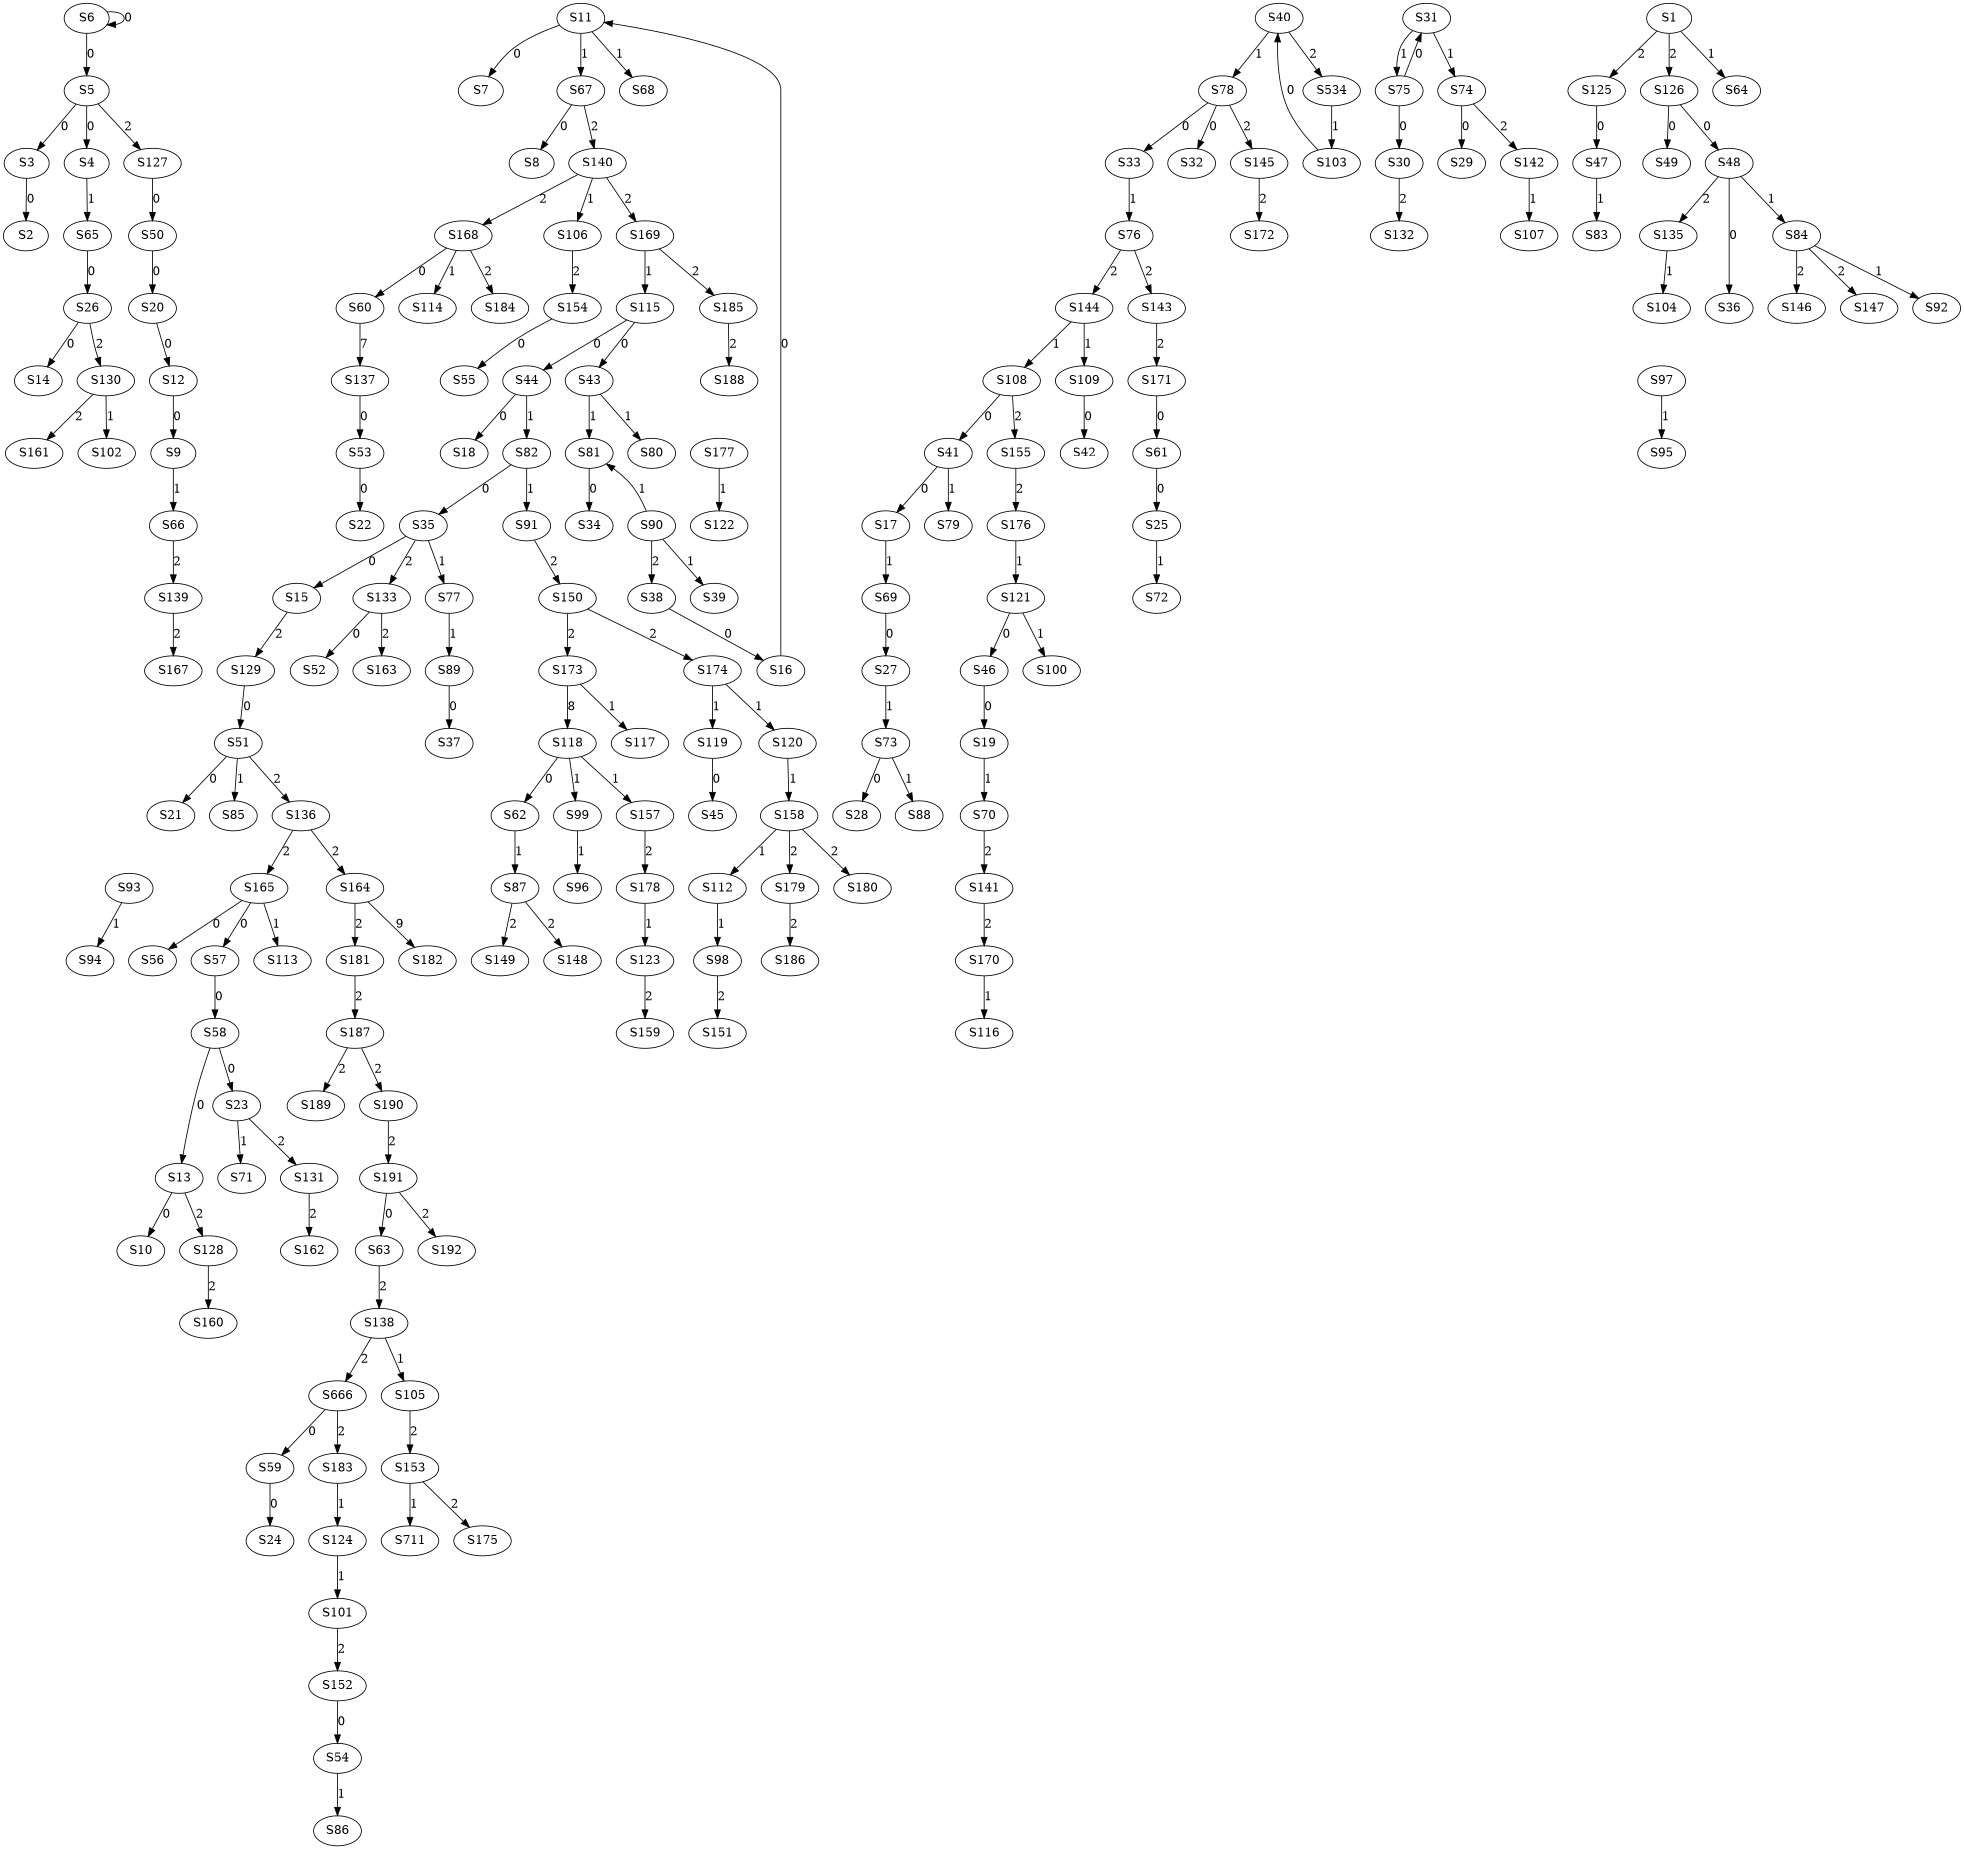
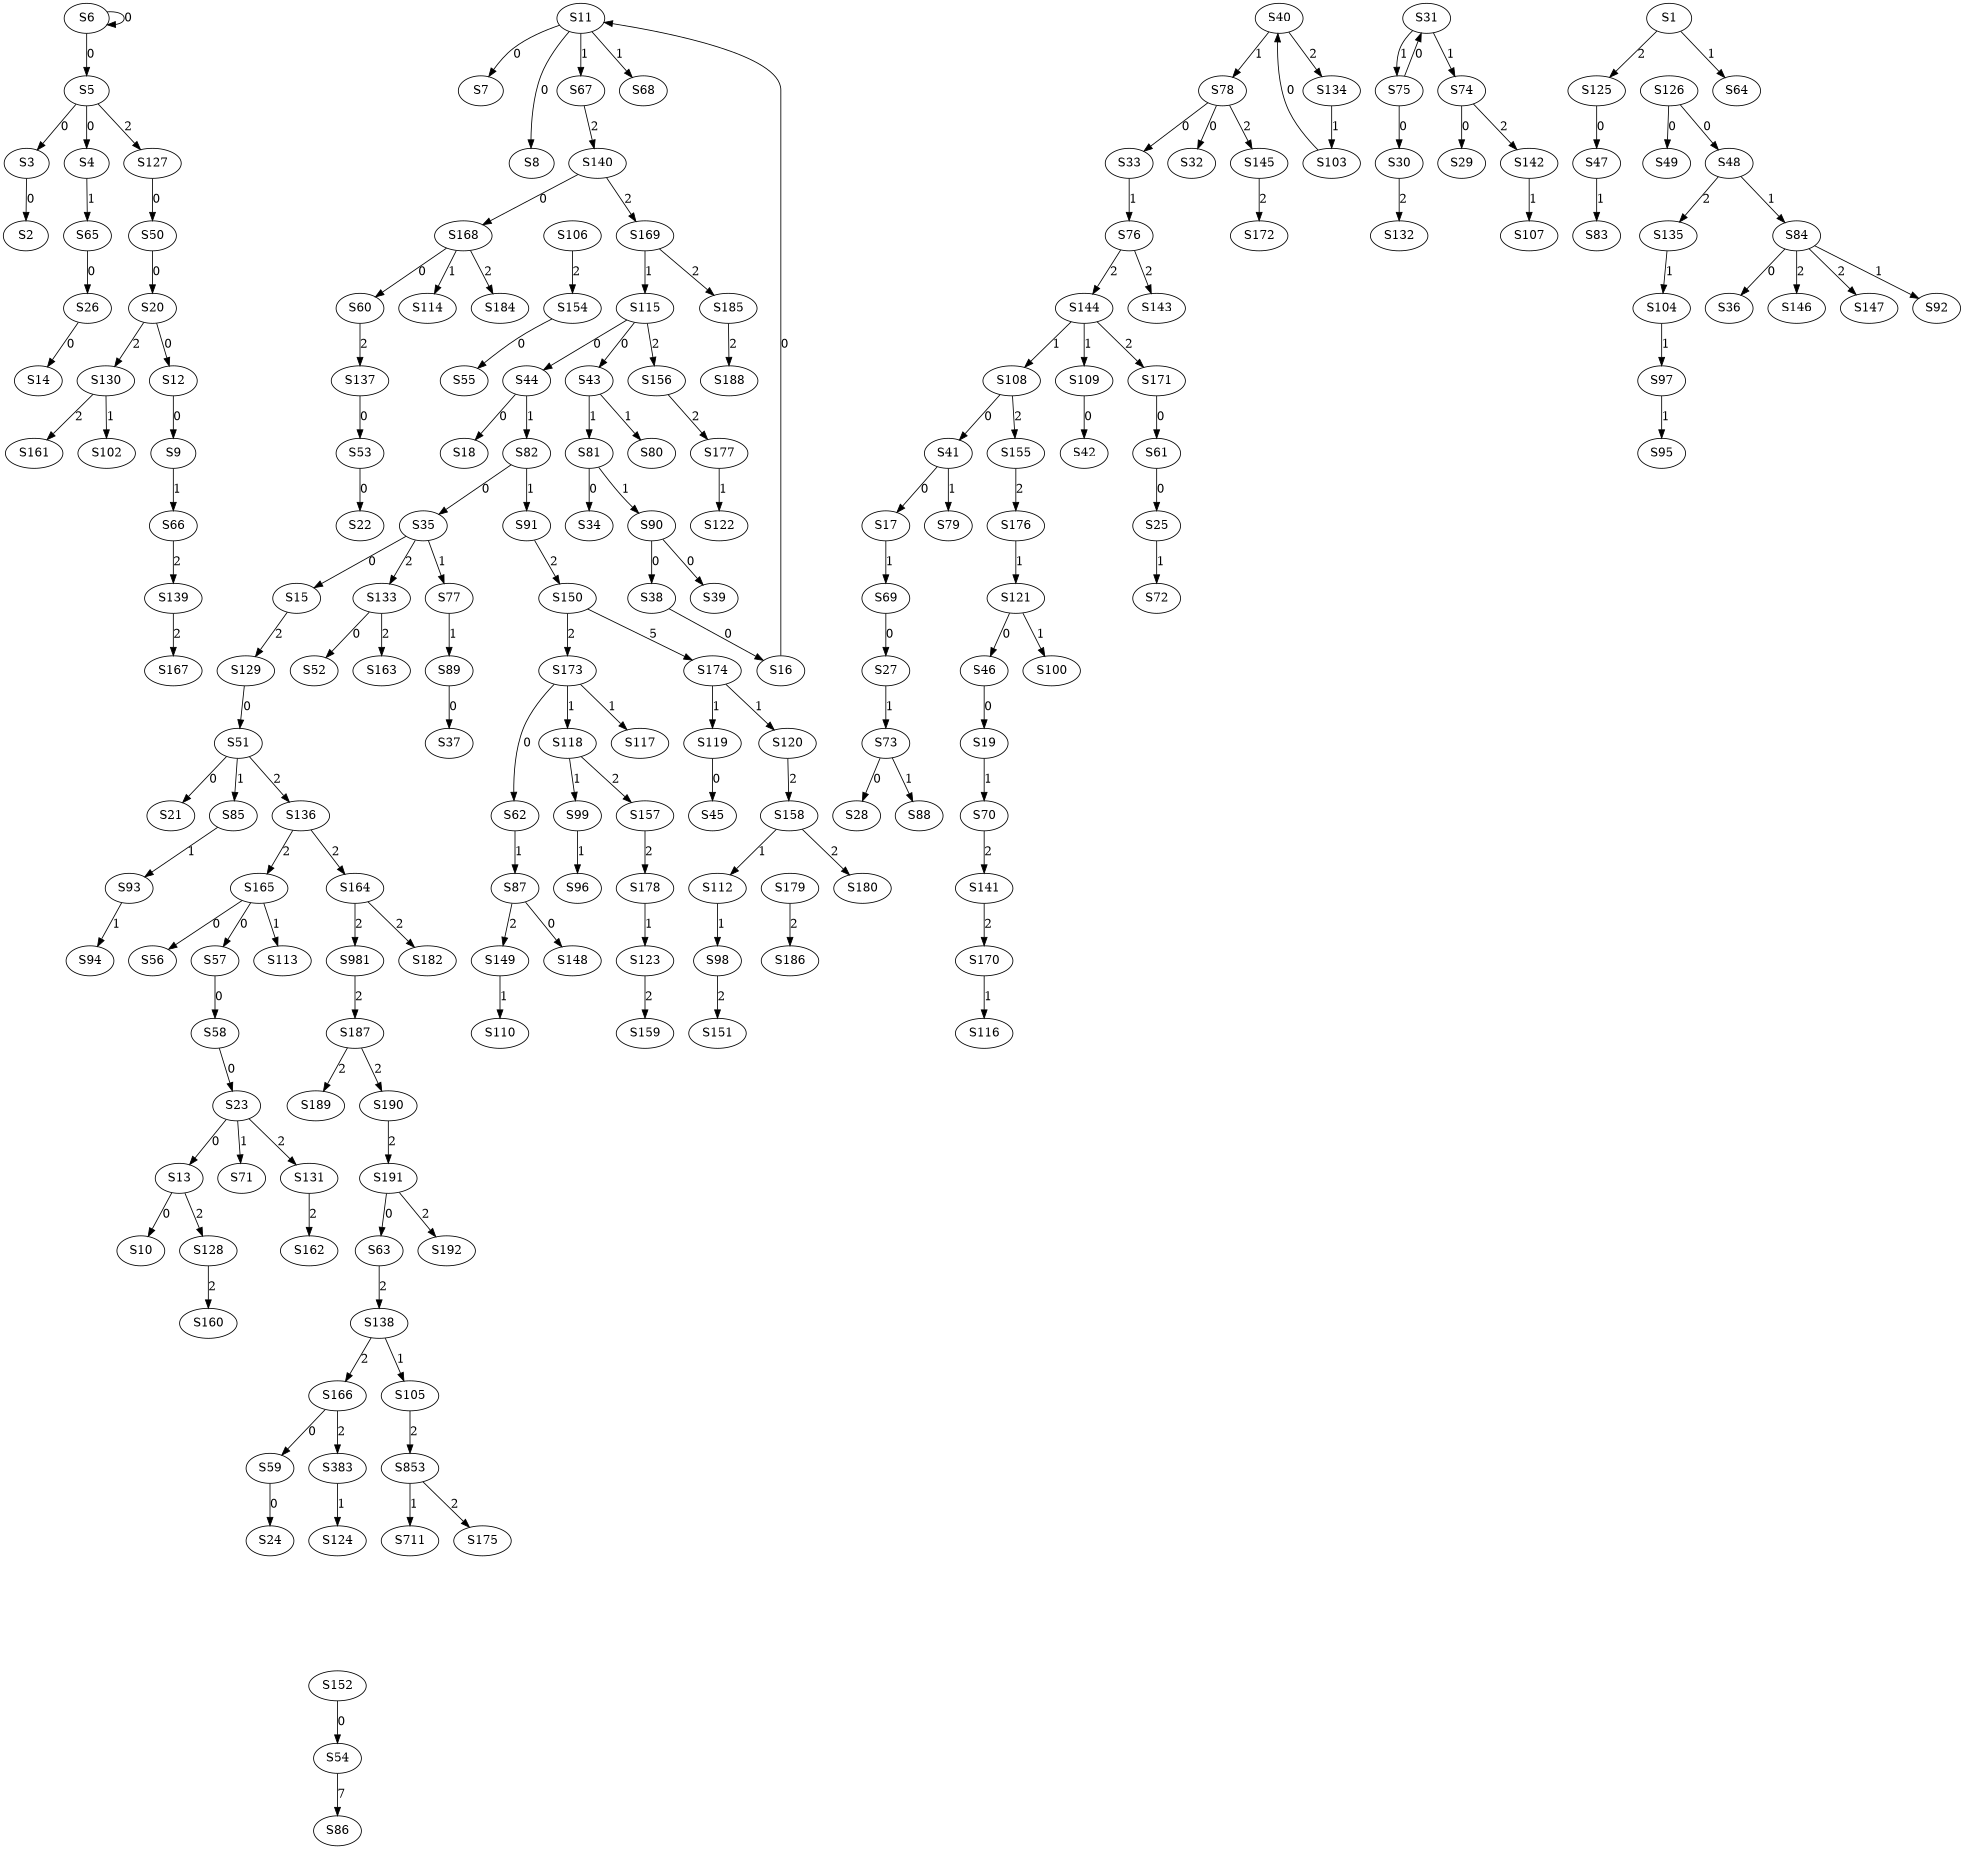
(1669, 50) -> none
(1332, 91) -> (1332, 91)
(559, 124) -> (539, 82)
(586, 196) -> none
(543, 200) -> (543, 200)
(1729, 232) -> (1766, 269)
(1157, 340) -> (1117, 341)
none -> (1662, 340)
(93, 341) -> (132, 341)
(364, 345) -> (364, 345)
none -> (657, 381)
(633, 487) -> (615, 488)
(656, 562) -> (656, 562)
(691, 562) -> (691, 562)
(653, 635) -> (653, 635)
(572, 707) -> (572, 707)
(544, 776) -> (522, 733)
(616, 780) -> (616, 780)
(793, 780) -> (793, 780)
(790, 848) -> none
none -> (185, 850)
(400, 925) -> (400, 925)
(552, 925) -> (552, 925)
(355, 961) -> (355, 961)
none -> (500, 1033)
(194, 1101) -> (211, 1139)
(338, 1396) -> (338, 1396)
(338, 1468) -> (338, 1468)
(410, 1468) -> (410, 1468)
(338, 1613) -> none
(342, 1795) -> (342, 1795)
